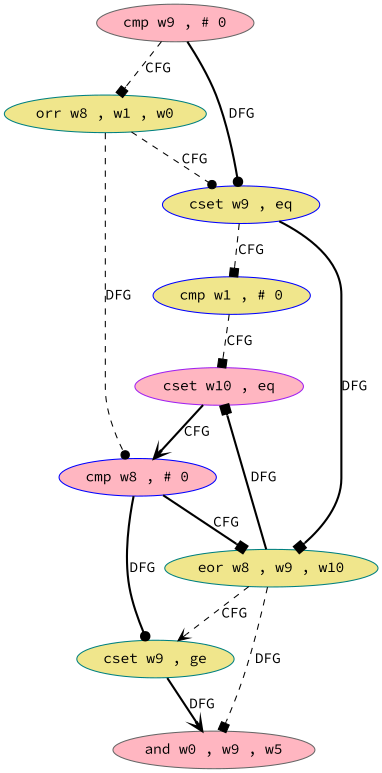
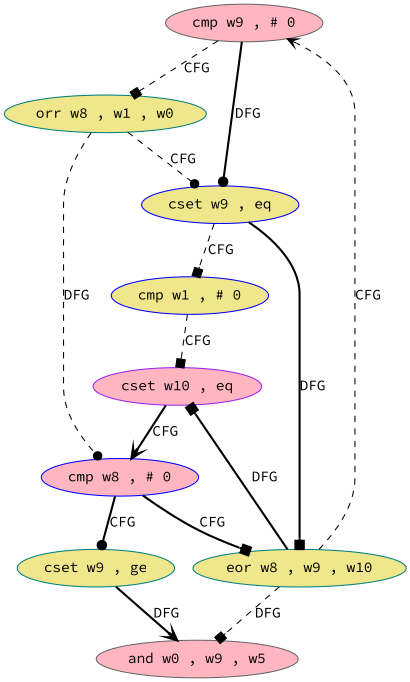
(142, 568) -> (123, 523)
(218, 610) -> (355, 289)
